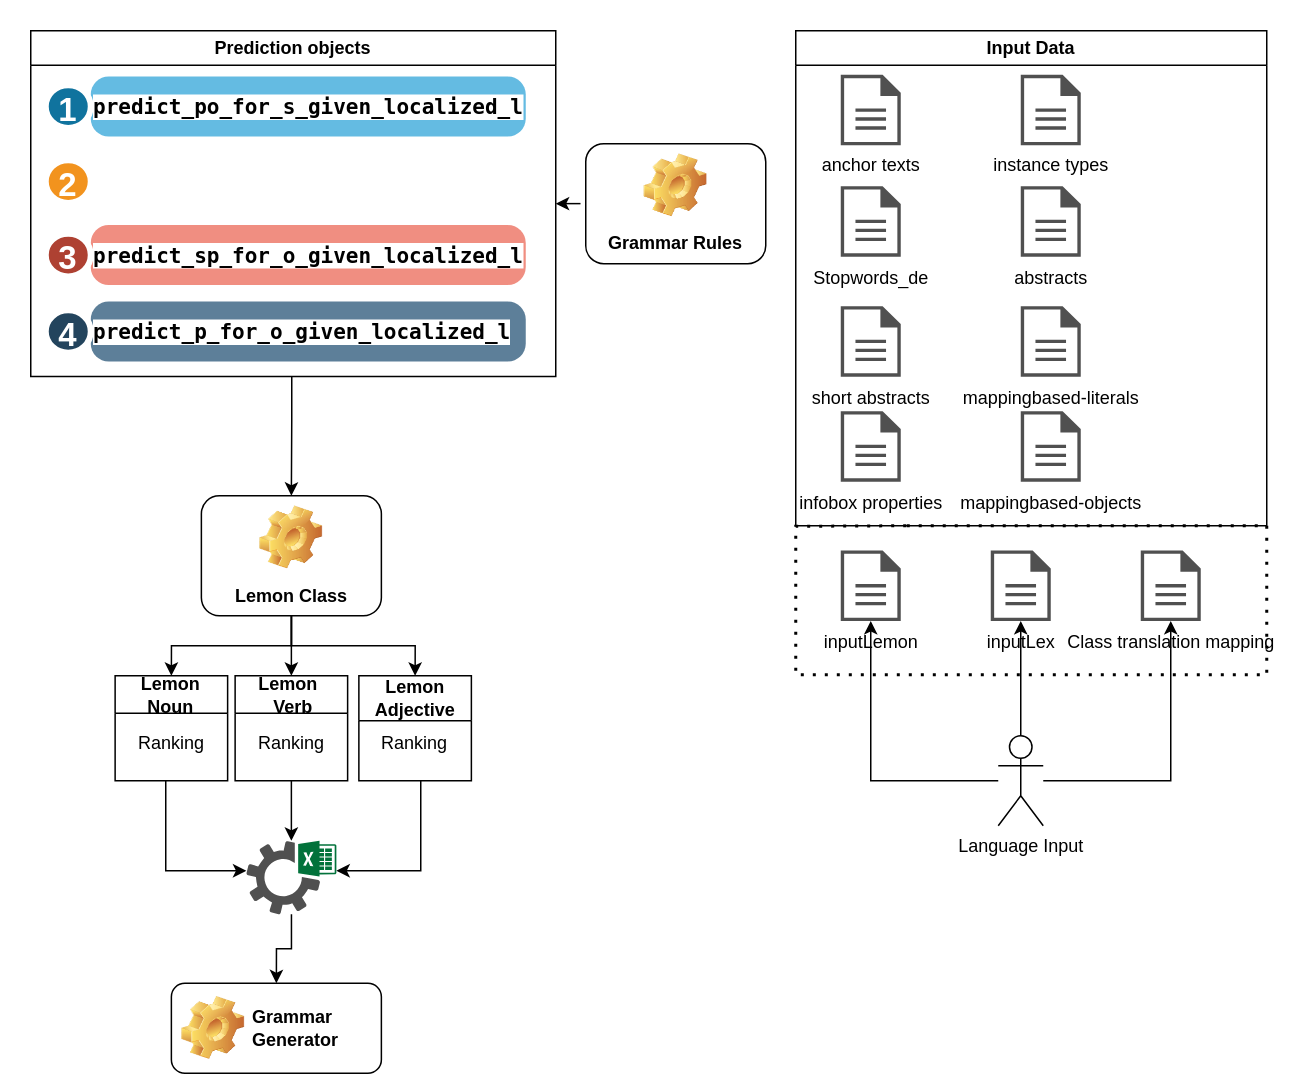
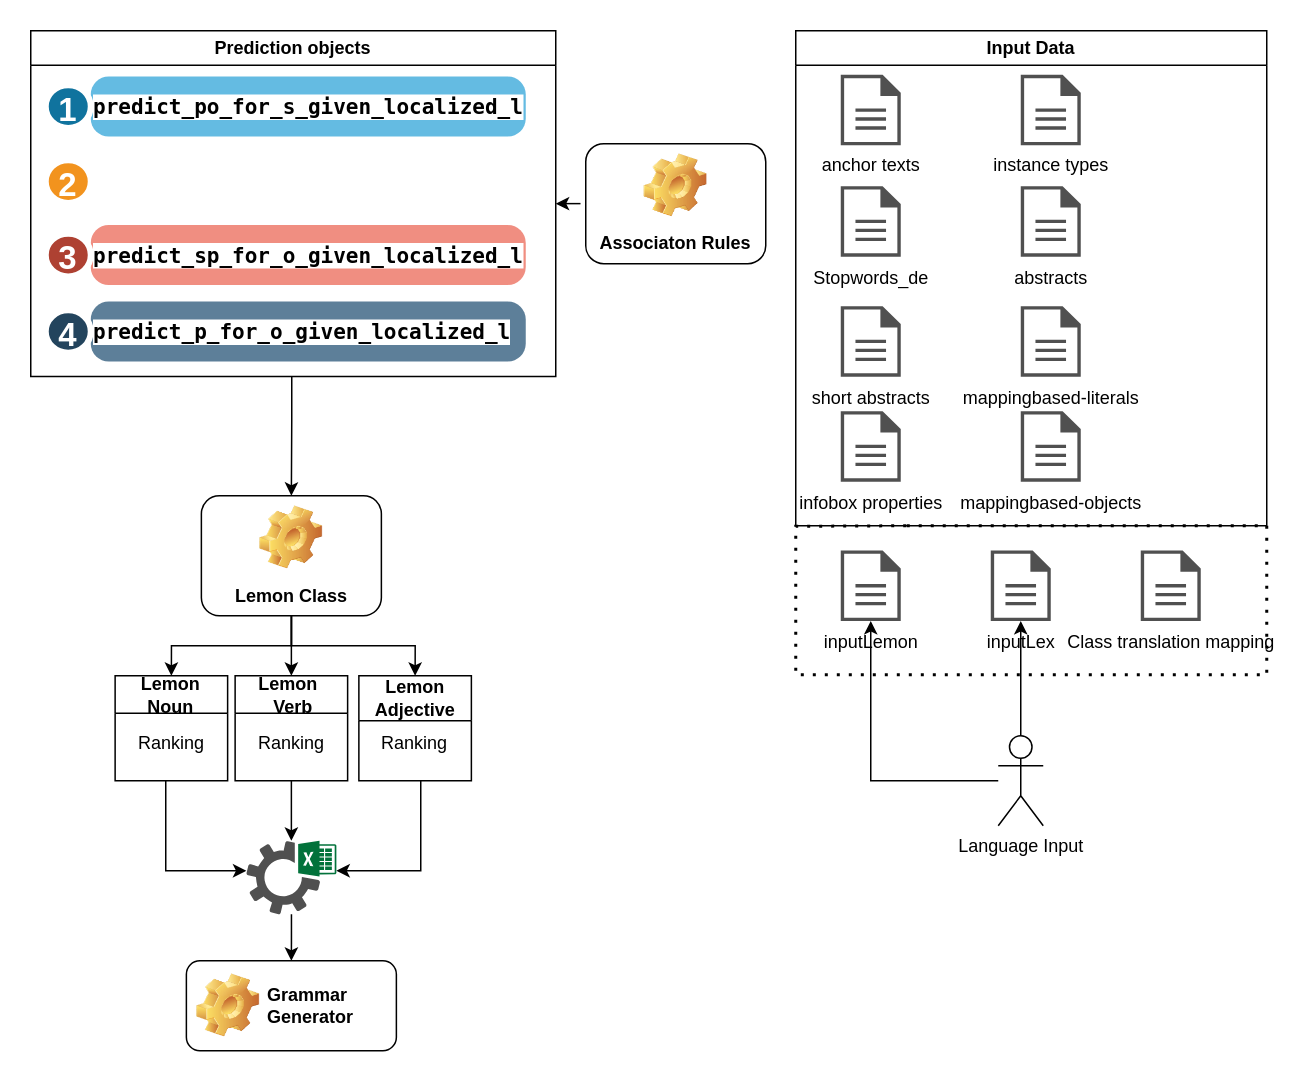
(676, 242) -> (676, 242)
(1171, 770) -> none
(276, 1028) -> (291, 1006)
